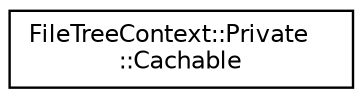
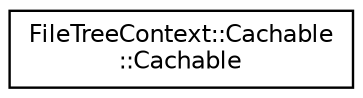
(181, 49) -> (181, 49)
